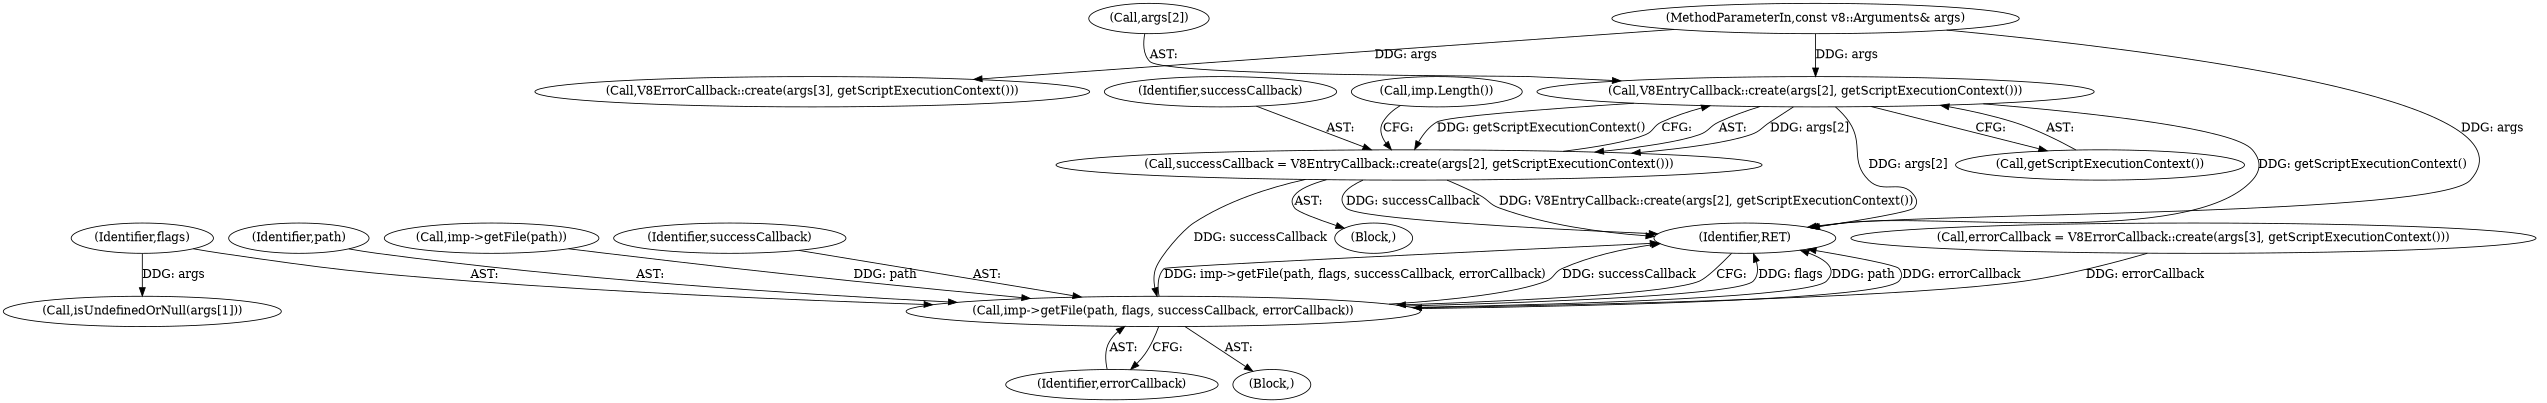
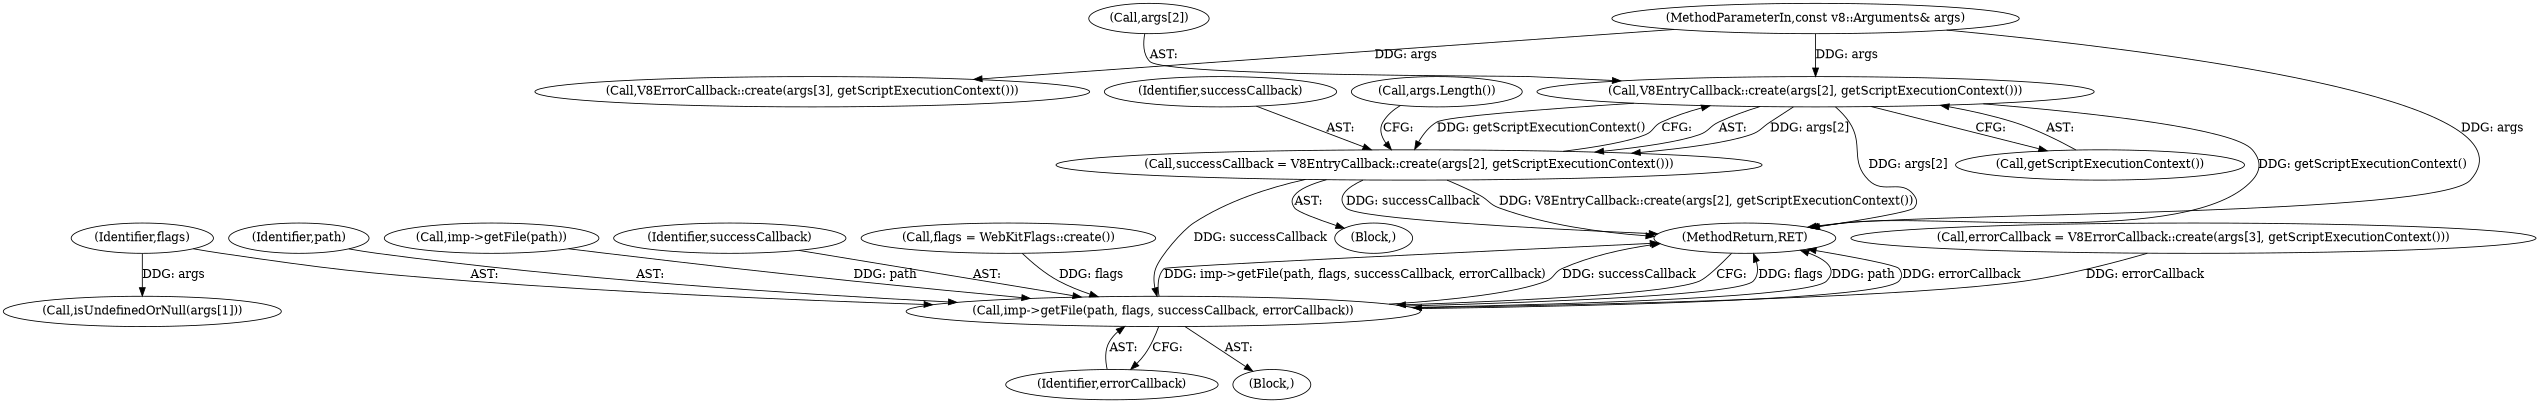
(1437, 92) -> (1437, 92)
none -> (1008, 238)
(1745, 238) -> (1745, 238)
